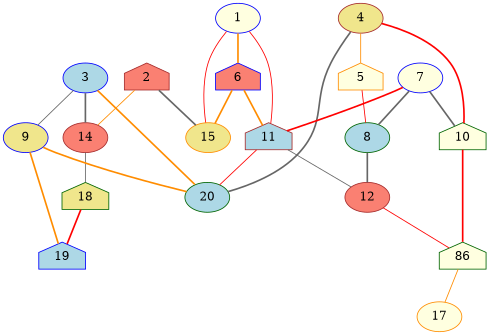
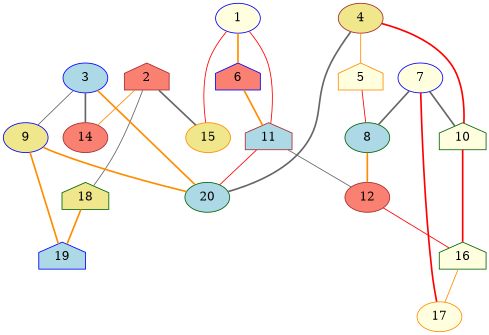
(224, 107) -> none
(345, 110) -> (426, 198)
(85, 168) -> (122, 140)
(367, 168) -> (367, 168)
(74, 227) -> (74, 227)
(463, 257) -> (463, 257)
